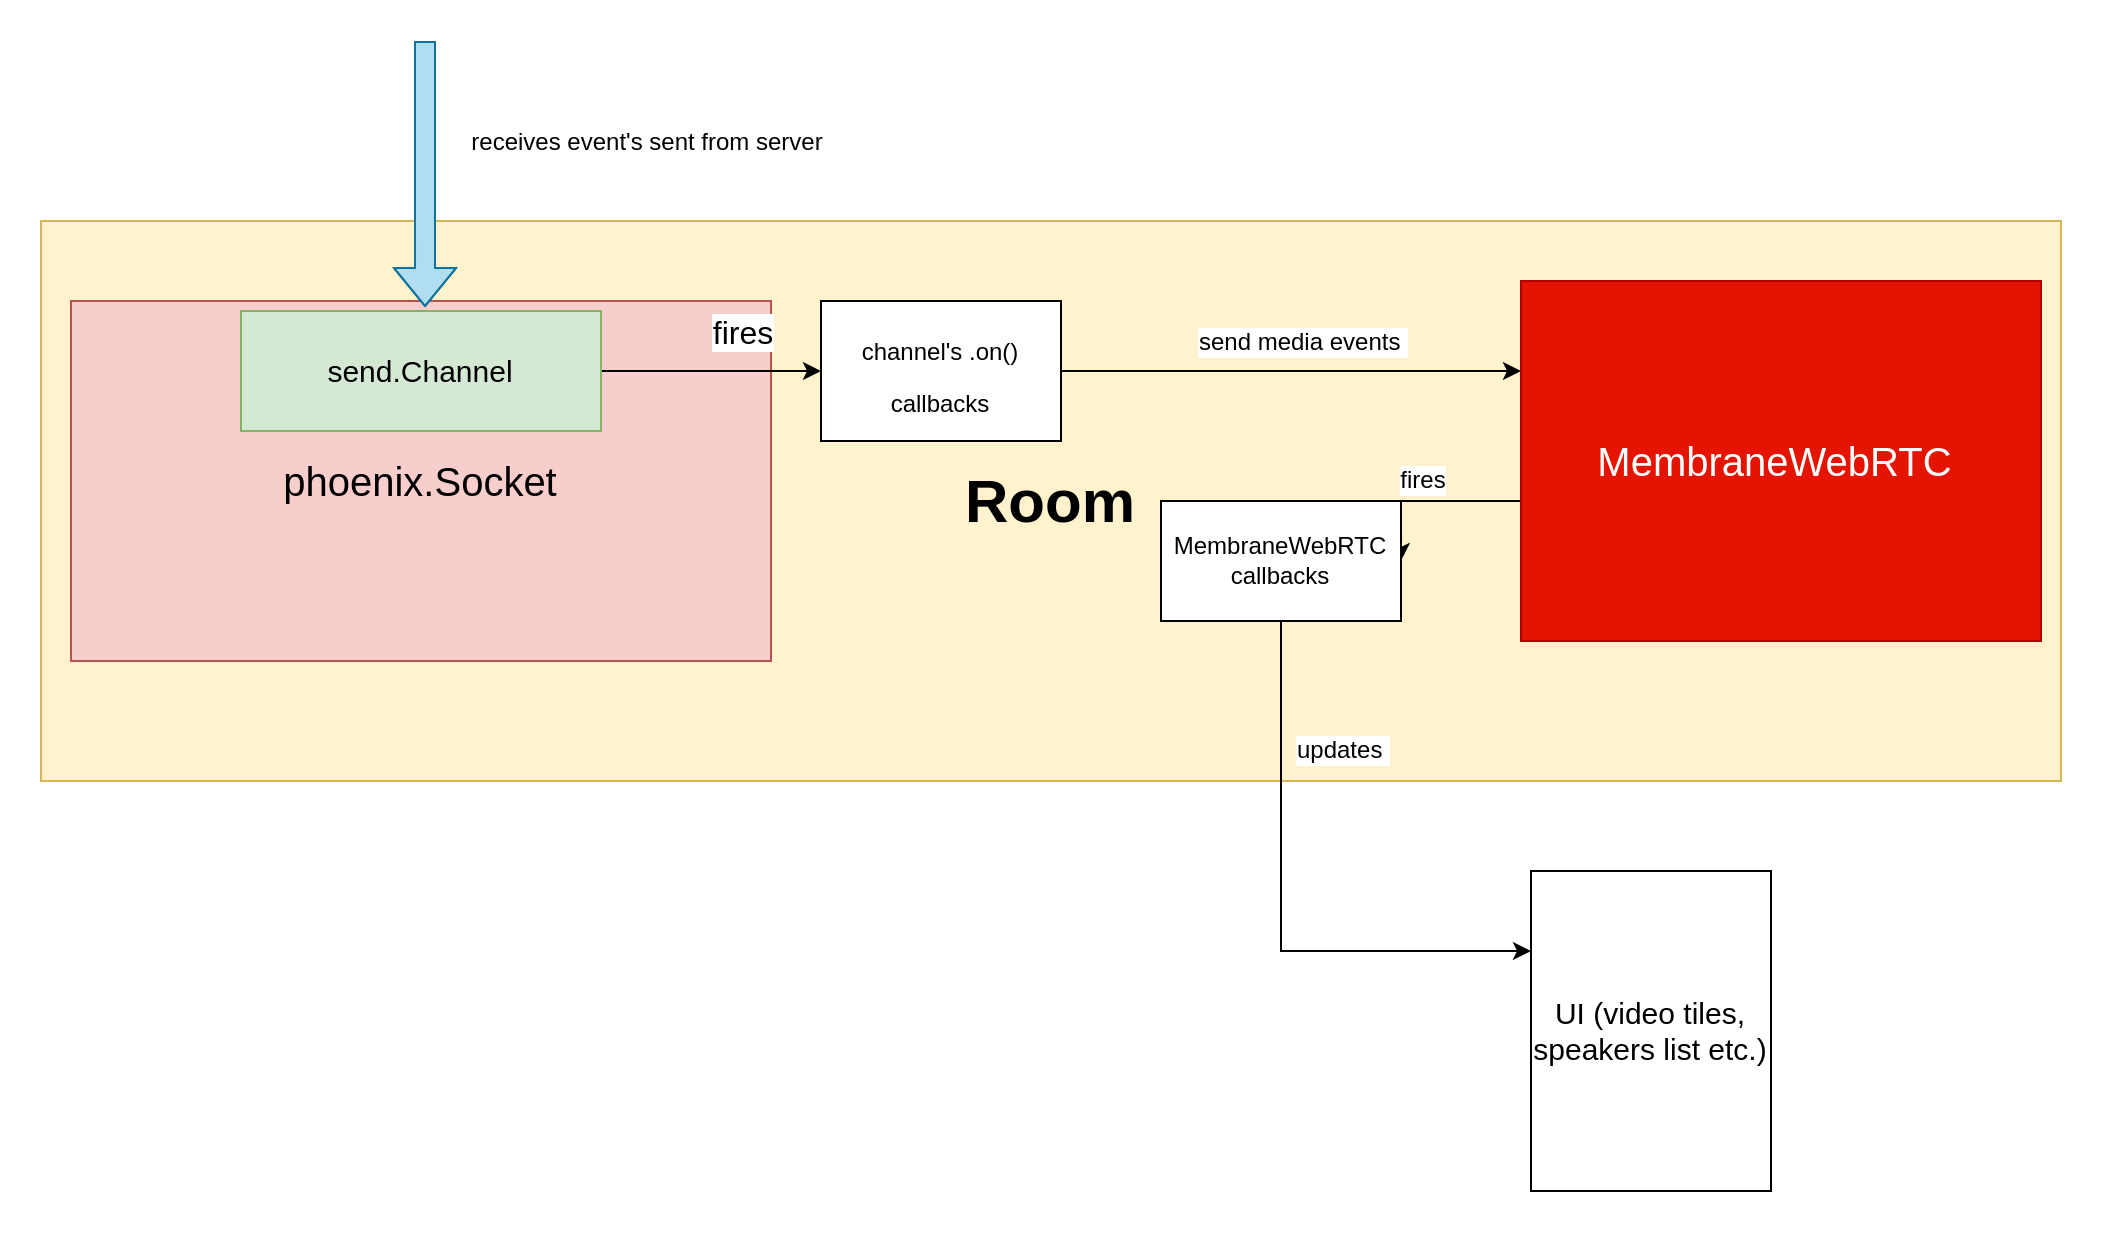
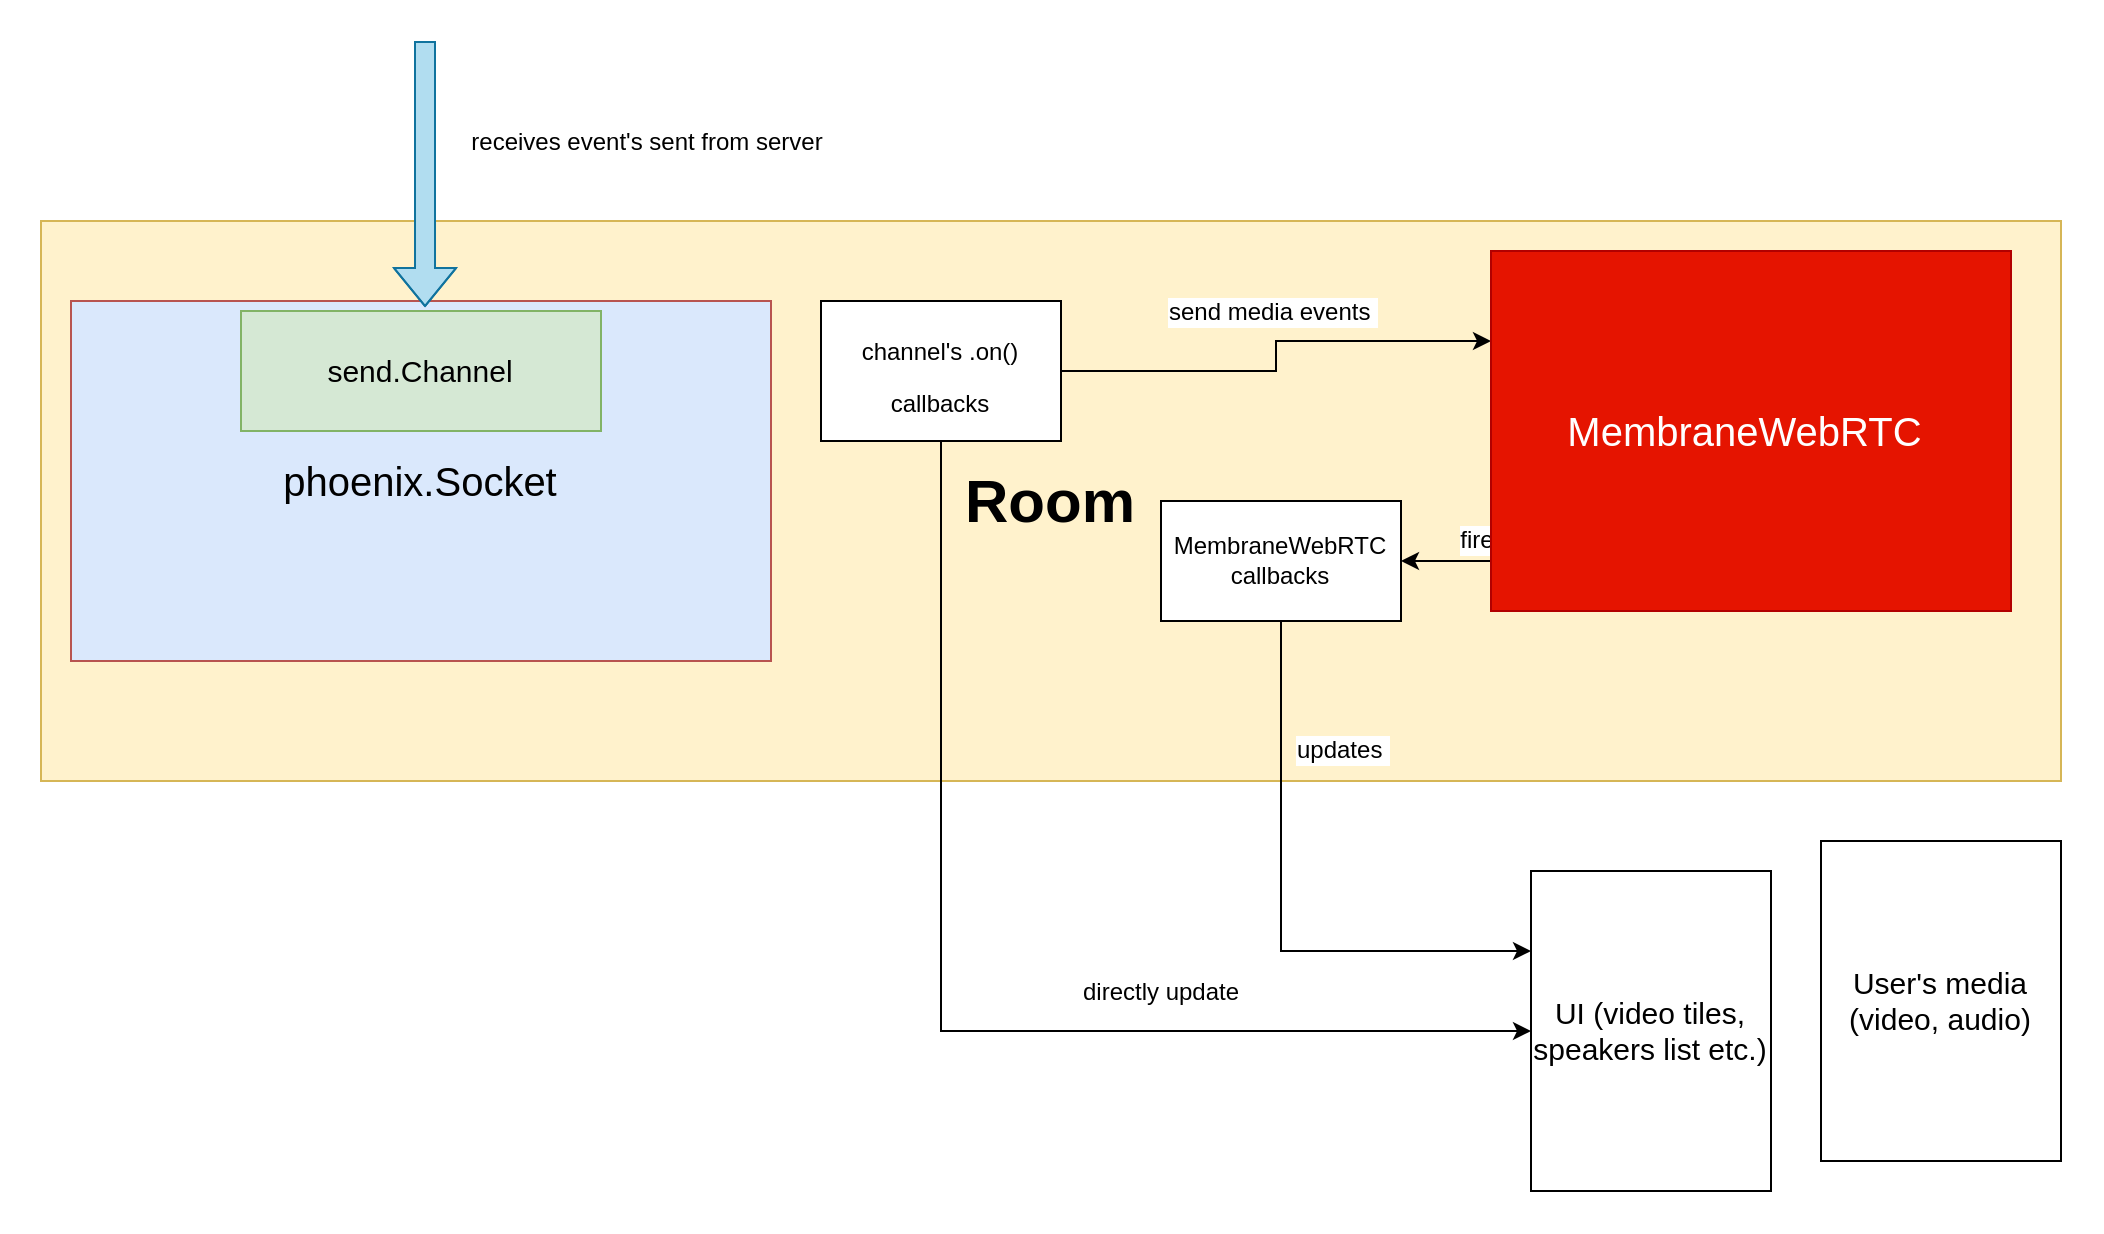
(704, 371) -> none
(1781, 461) -> (1751, 431)
(421, 481) -> (421, 481)
none -> (1941, 1001)
none -> (941, 1024)
